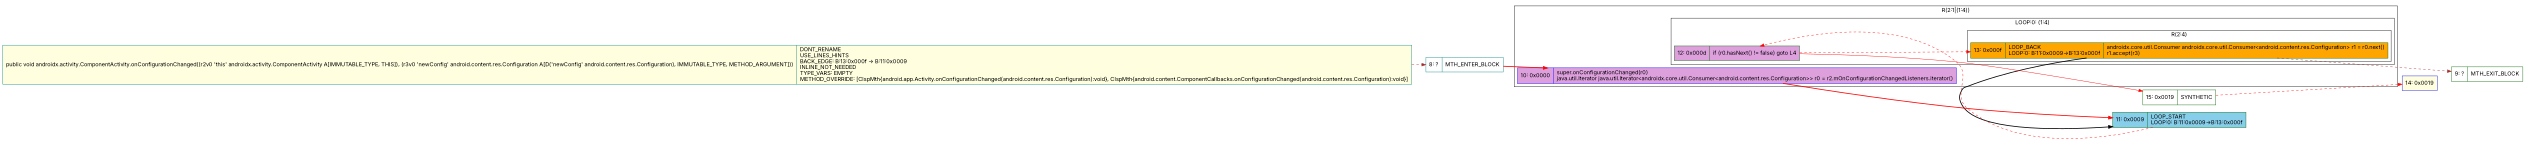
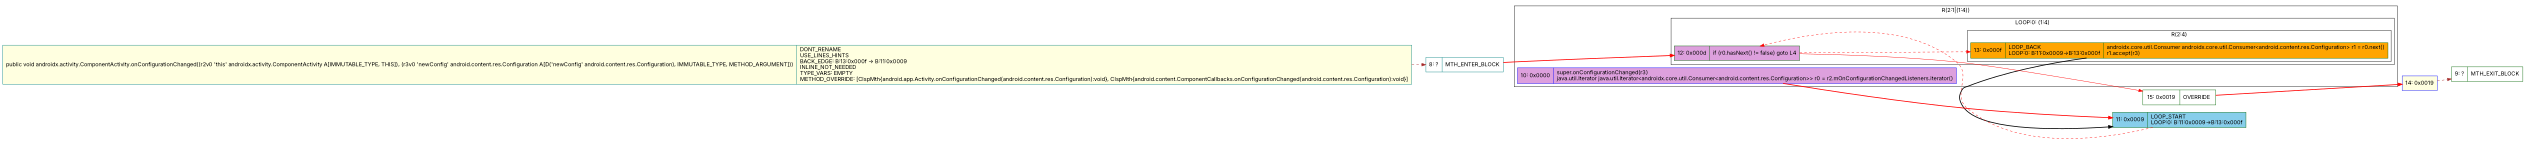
(1523, 67) -> (1587, 59)
(2400, 68) -> (2442, 80)
(1603, 73) -> (1603, 73)
(2307, 90) -> (2307, 90)
(2197, 97) -> (2197, 97)
